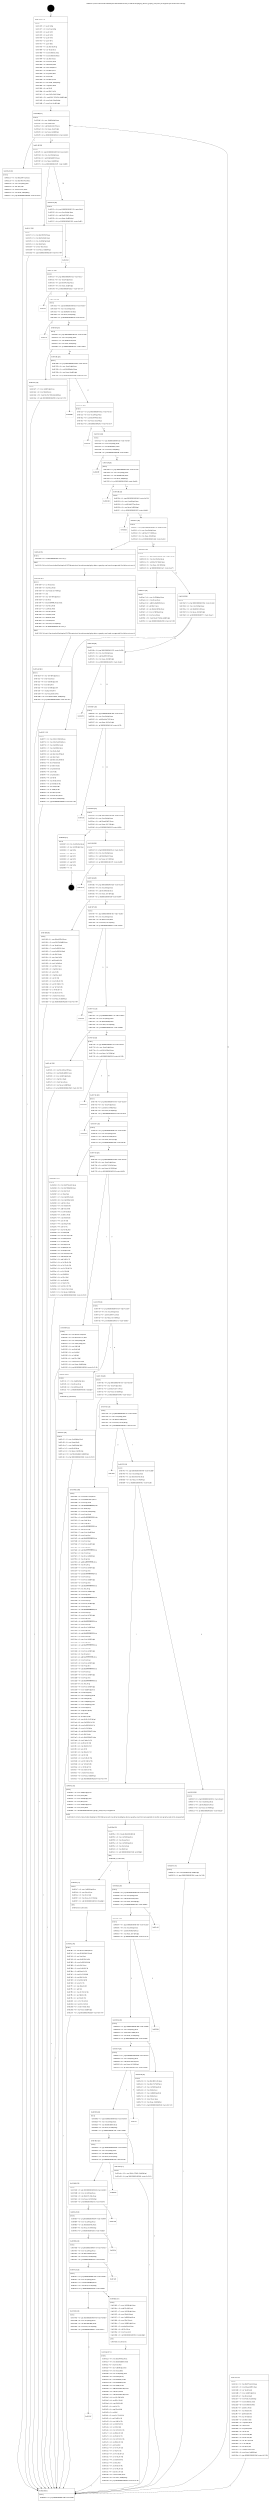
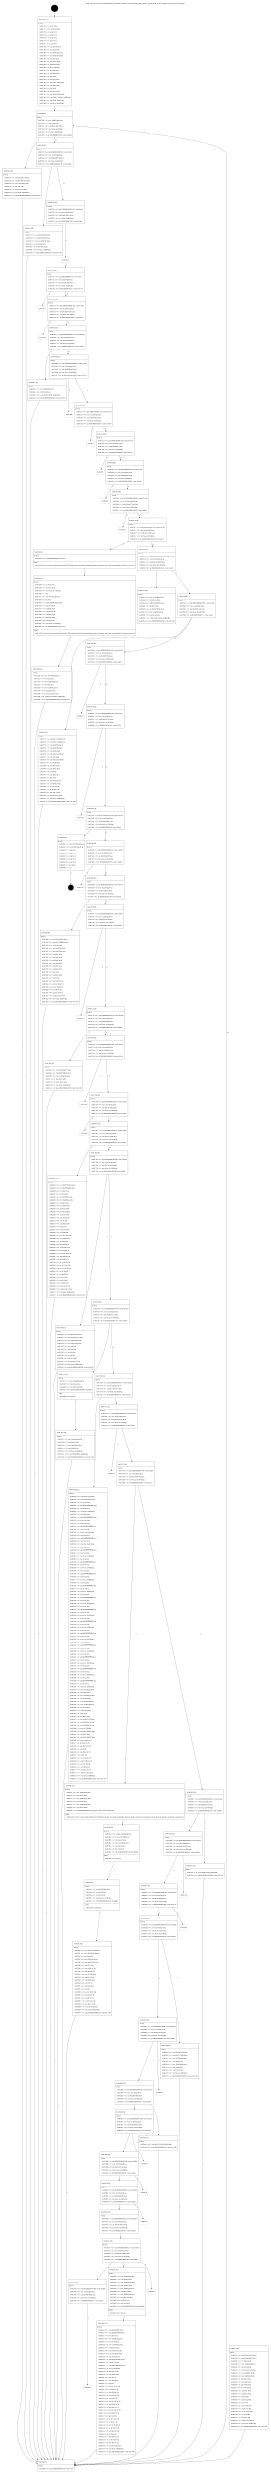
(128, 1872) -> (194, 1822)
(109, 2268) -> (149, 2273)
